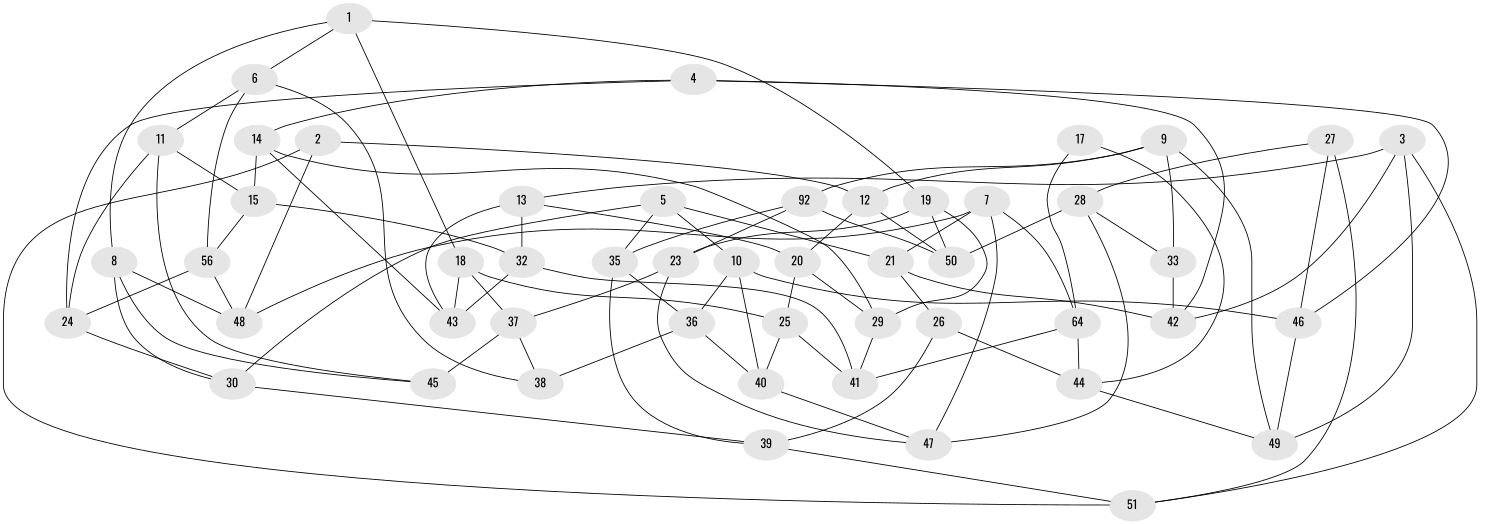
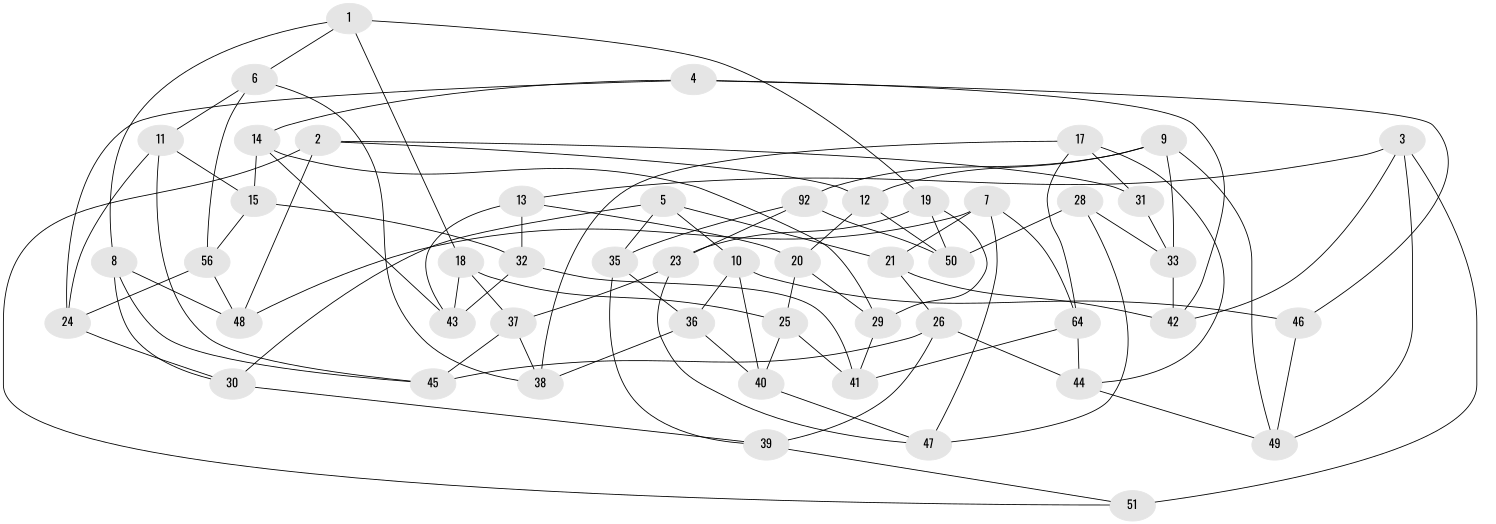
(1330, 140) -> none
none -> (738, 159)
none -> (1141, 201)
none -> (689, 361)
